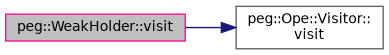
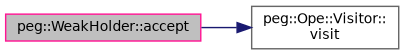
(95, 28) -> (103, 28)
